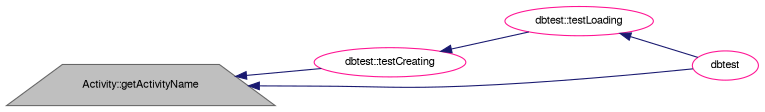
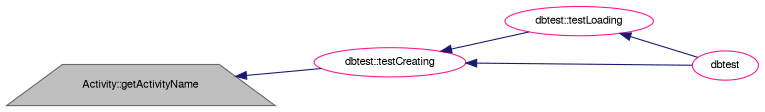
(477, 86) -> (585, 64)
